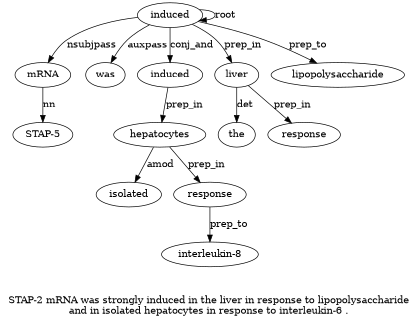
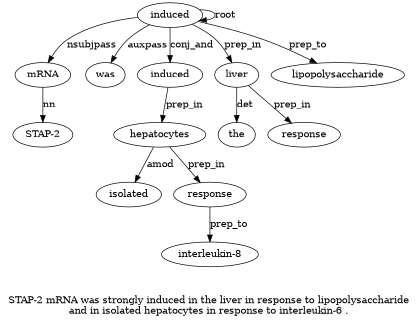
(43, 135) -> (43, 135)
